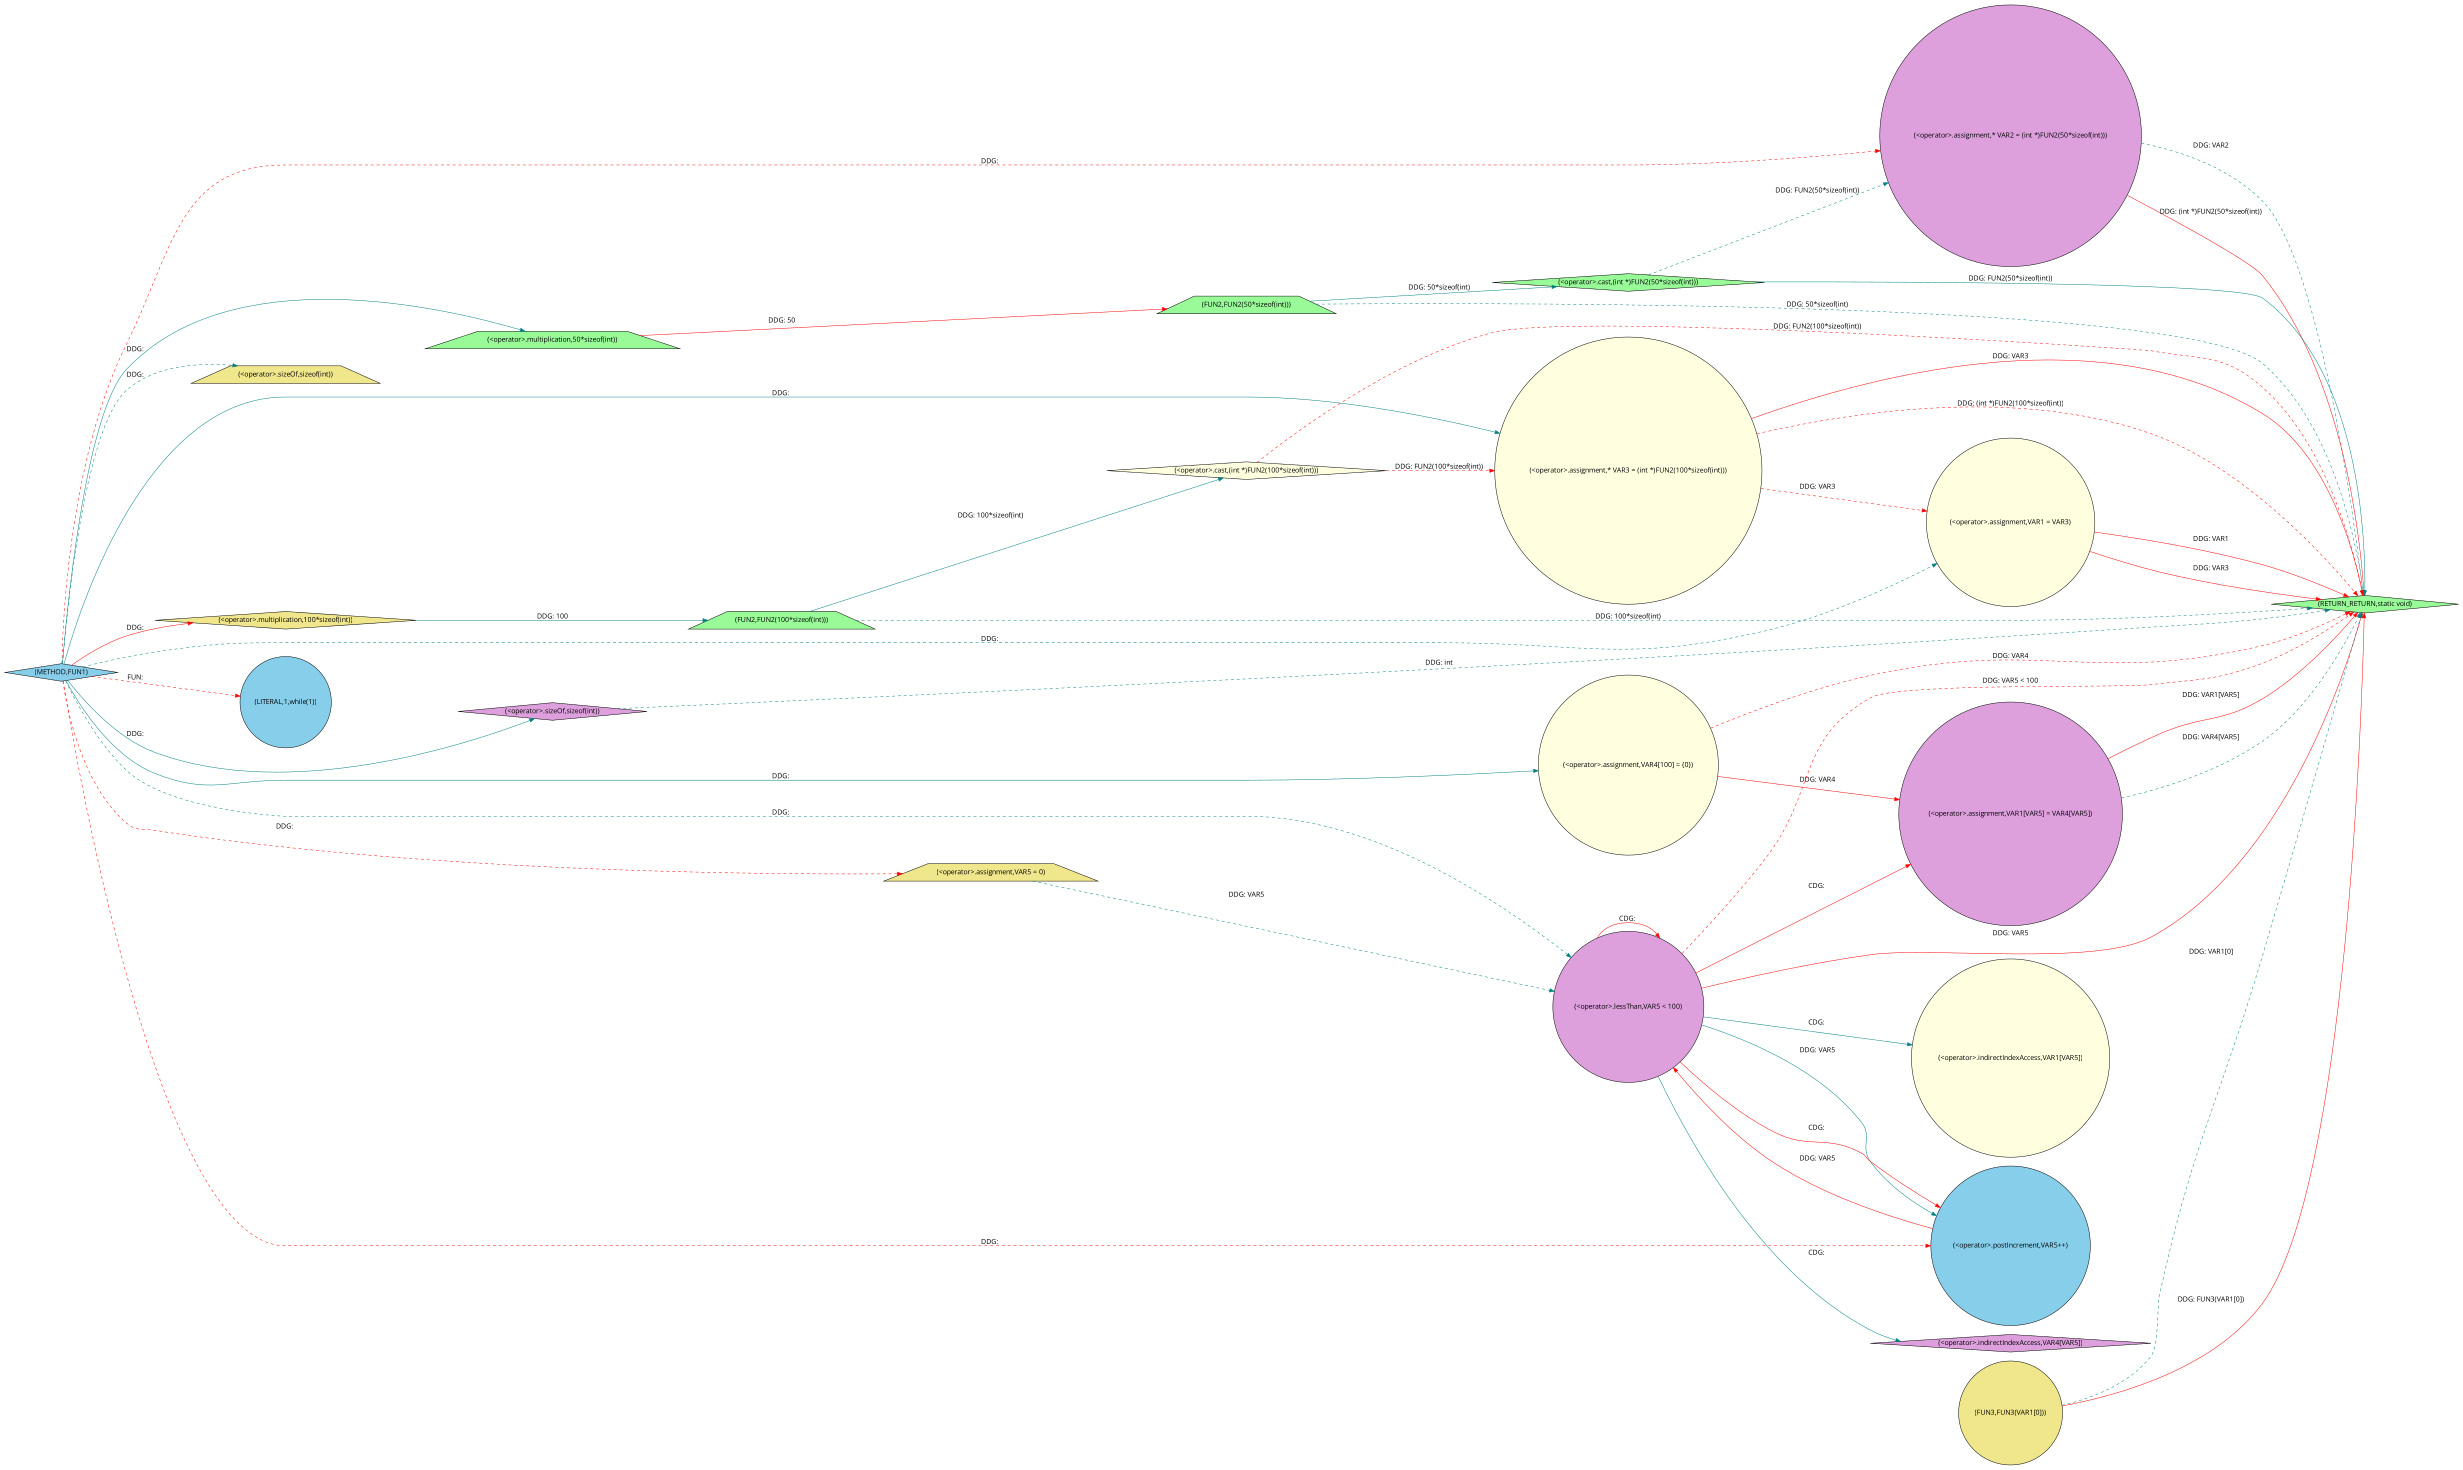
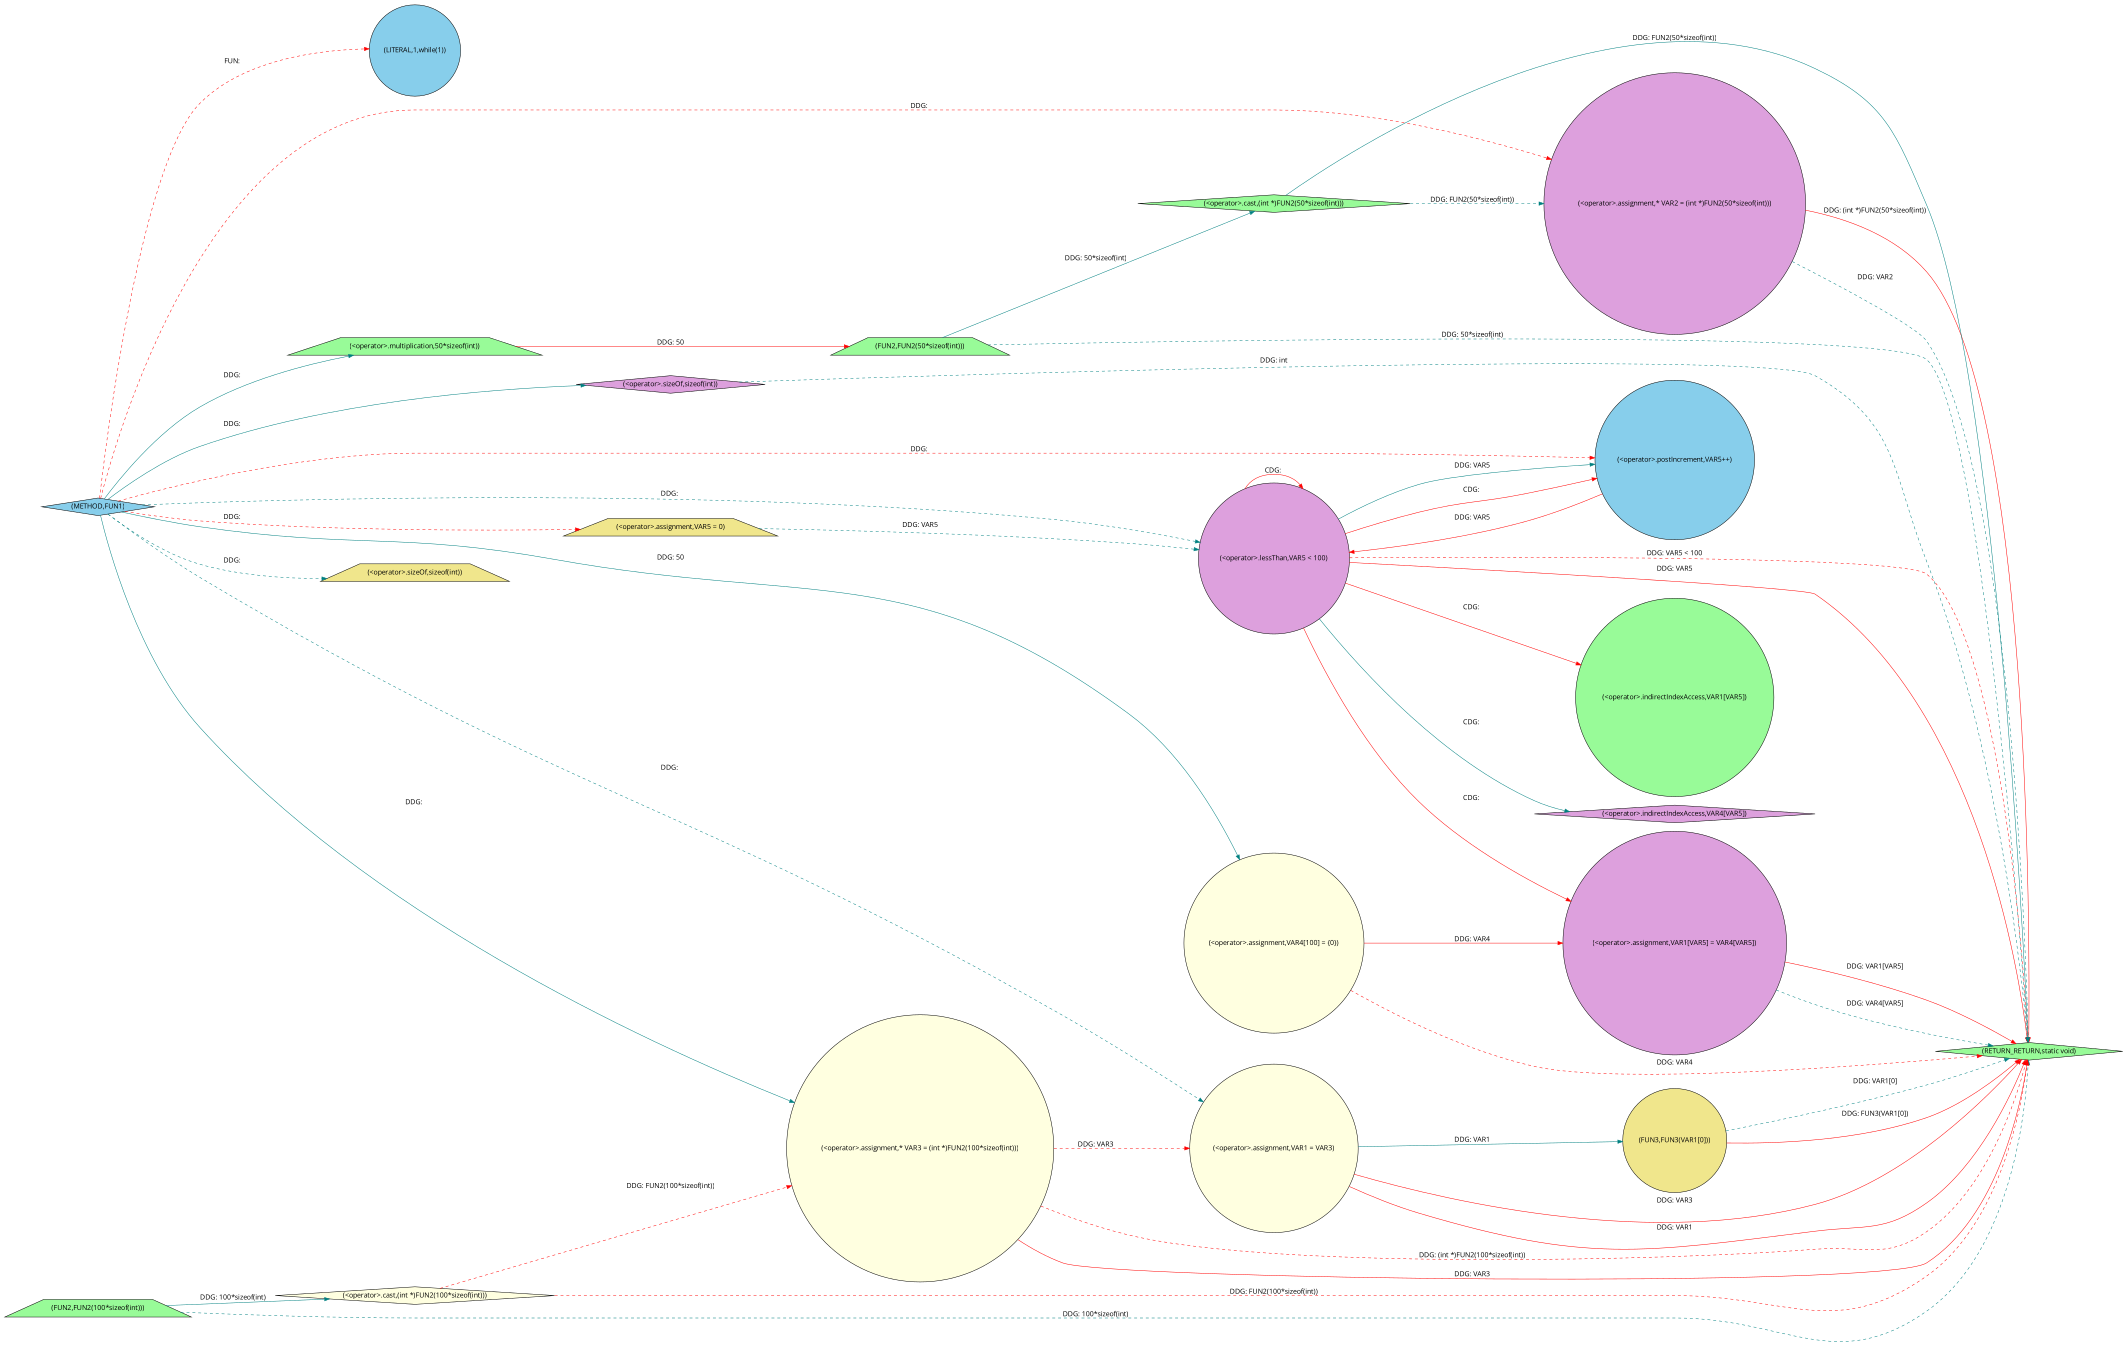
(286, 620) -> none
(782, 777) -> (671, 558)
(1805, 1031) -> (1461, 623)
(2011, 1058) -> (1675, 697)
none -> (1488, 1144)
